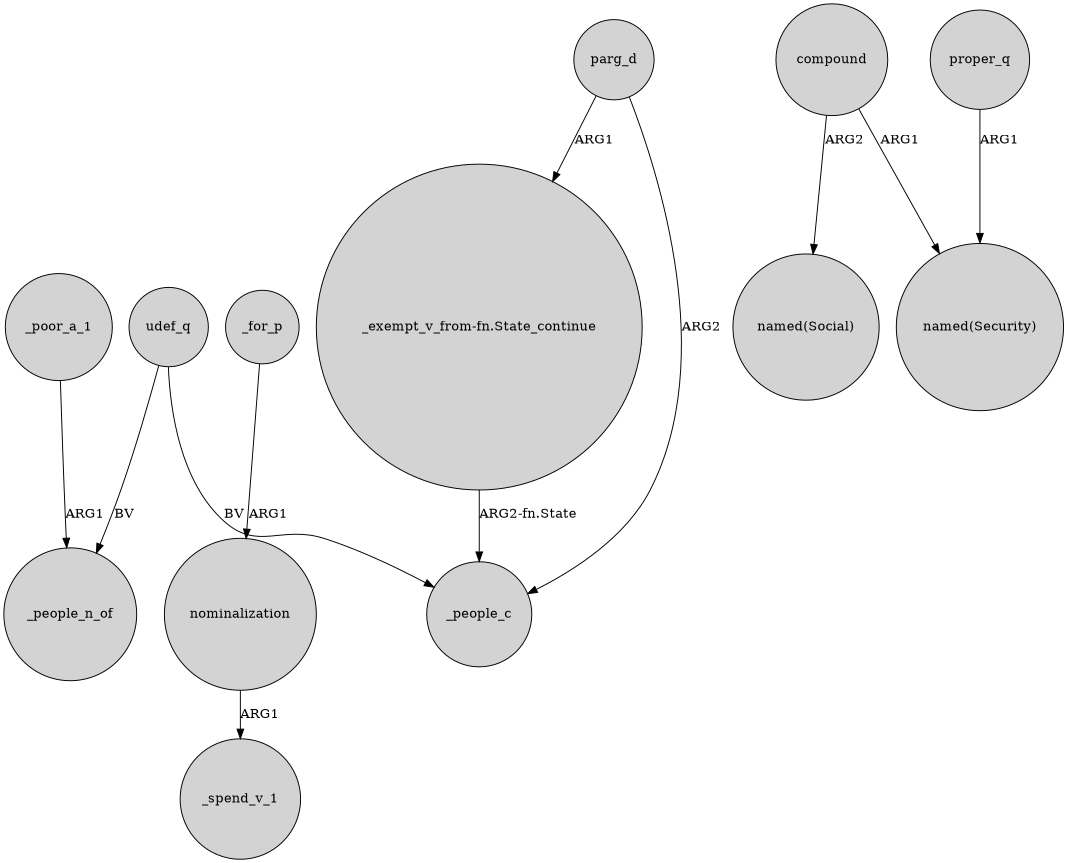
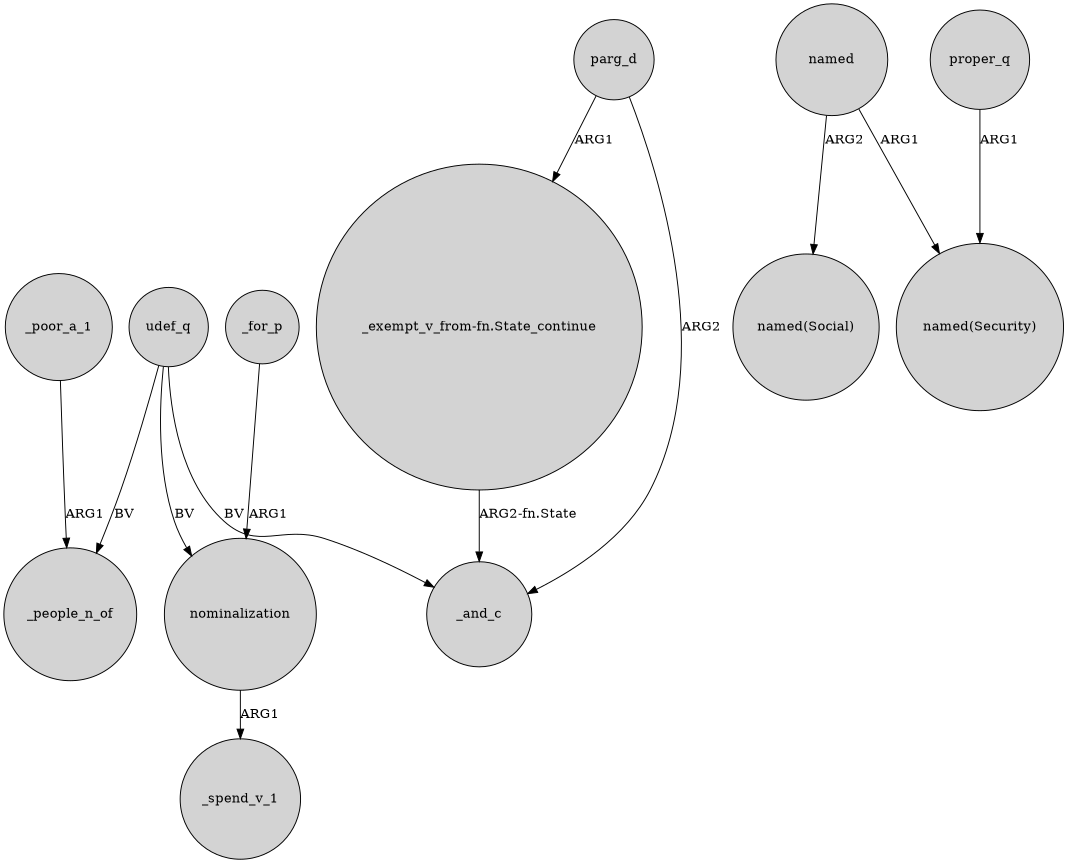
(832, 60) -> (832, 60)
none -> (162, 459)
(479, 614) -> (479, 614)
